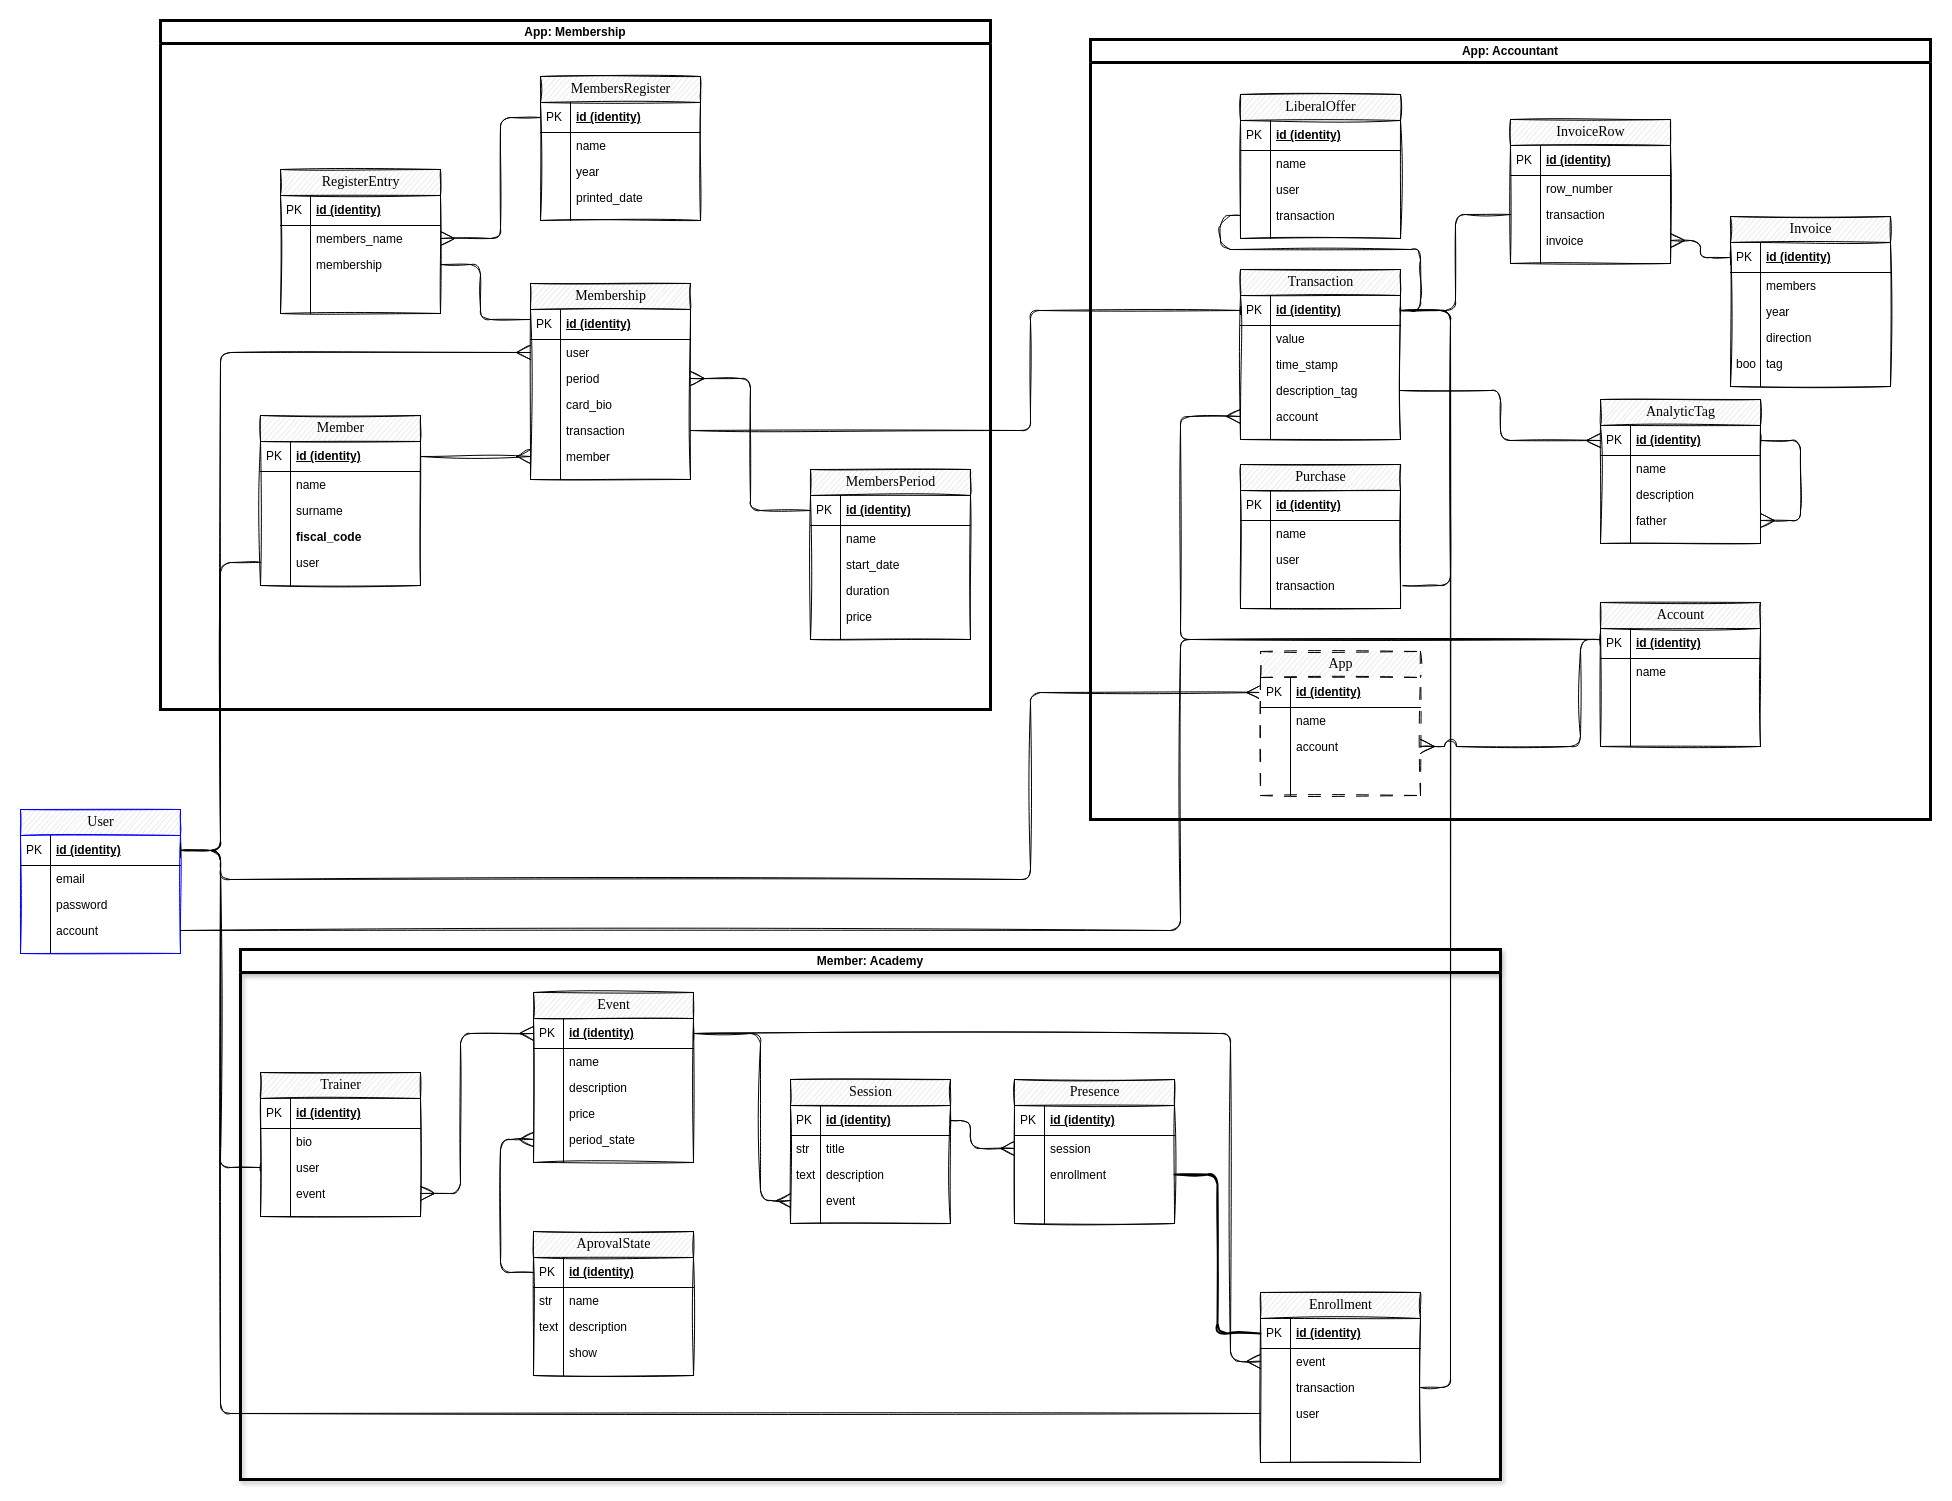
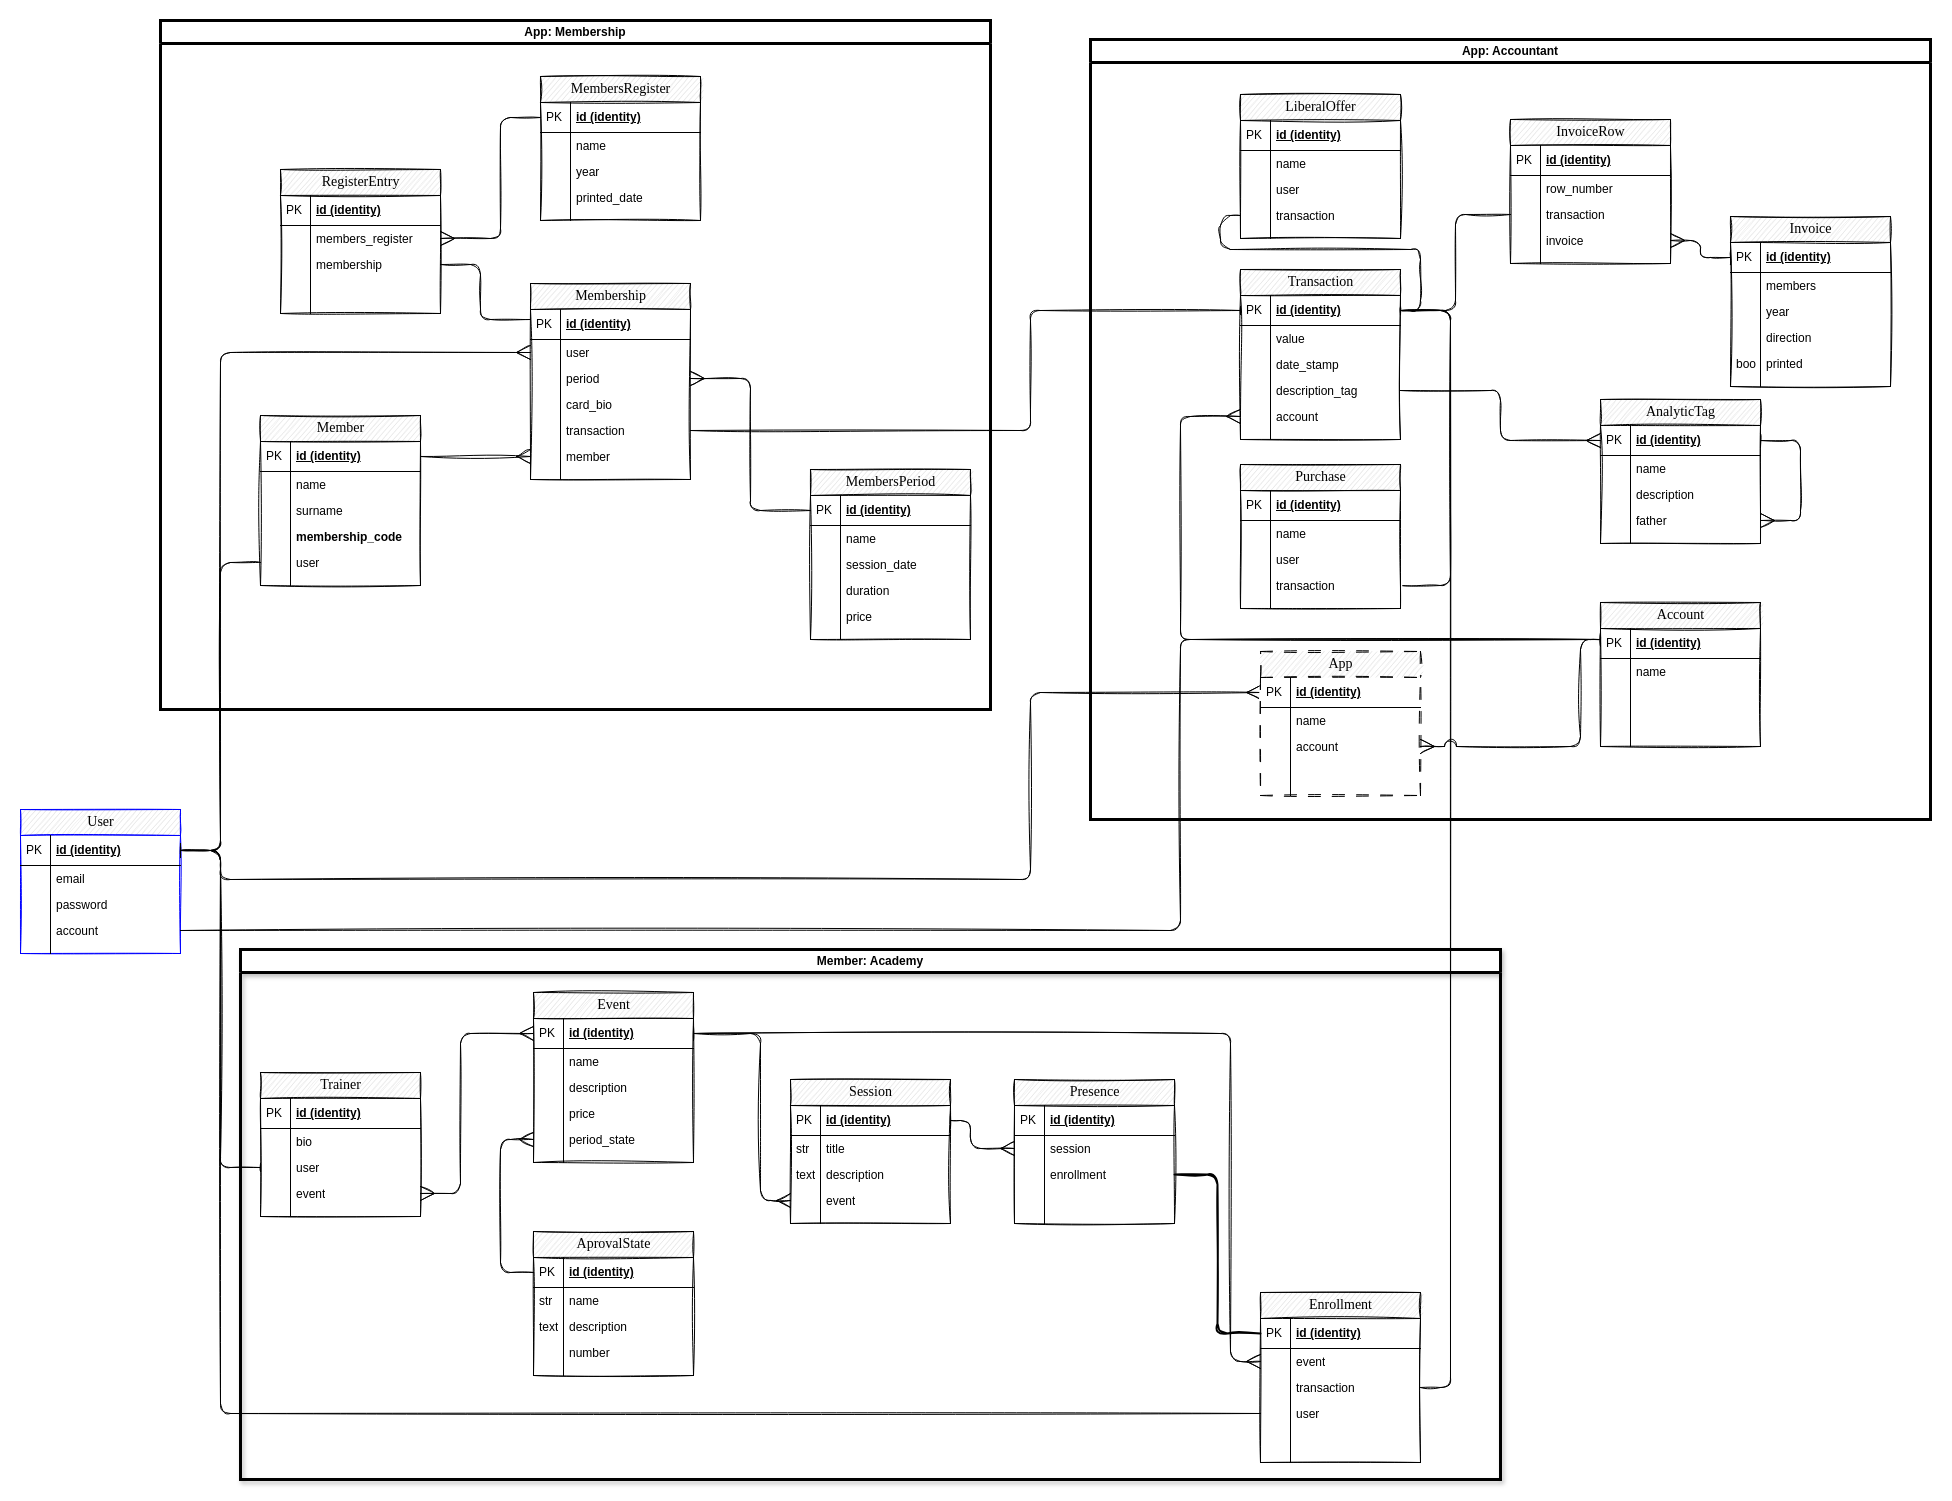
(357, 240) -> (369, 240)
(1777, 365) -> (1788, 365)
(1309, 366) -> (1310, 366)
(330, 538) -> (345, 538)
(880, 566) -> (885, 566)
(583, 1354) -> (590, 1354)
